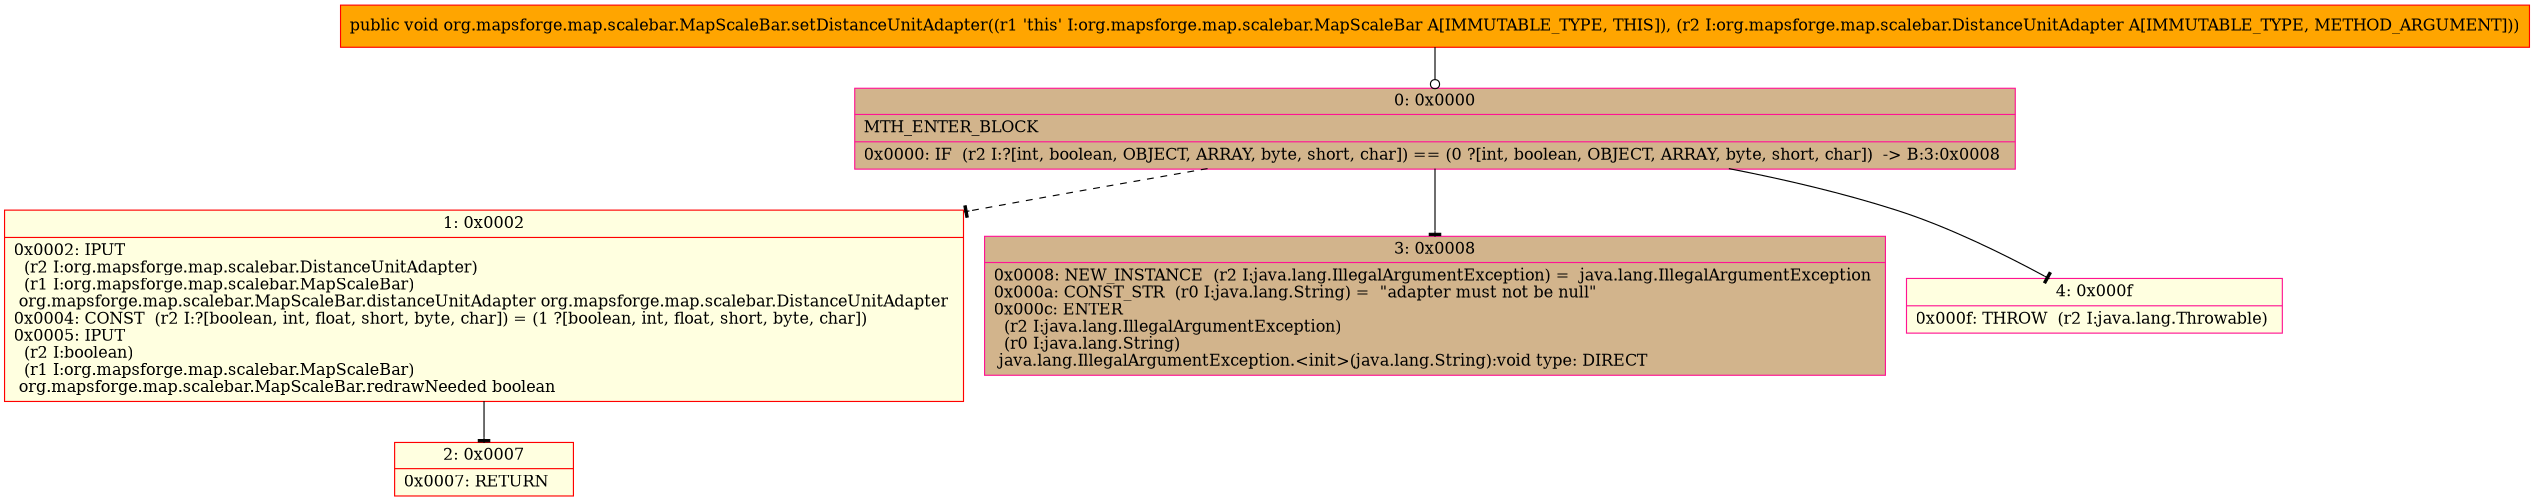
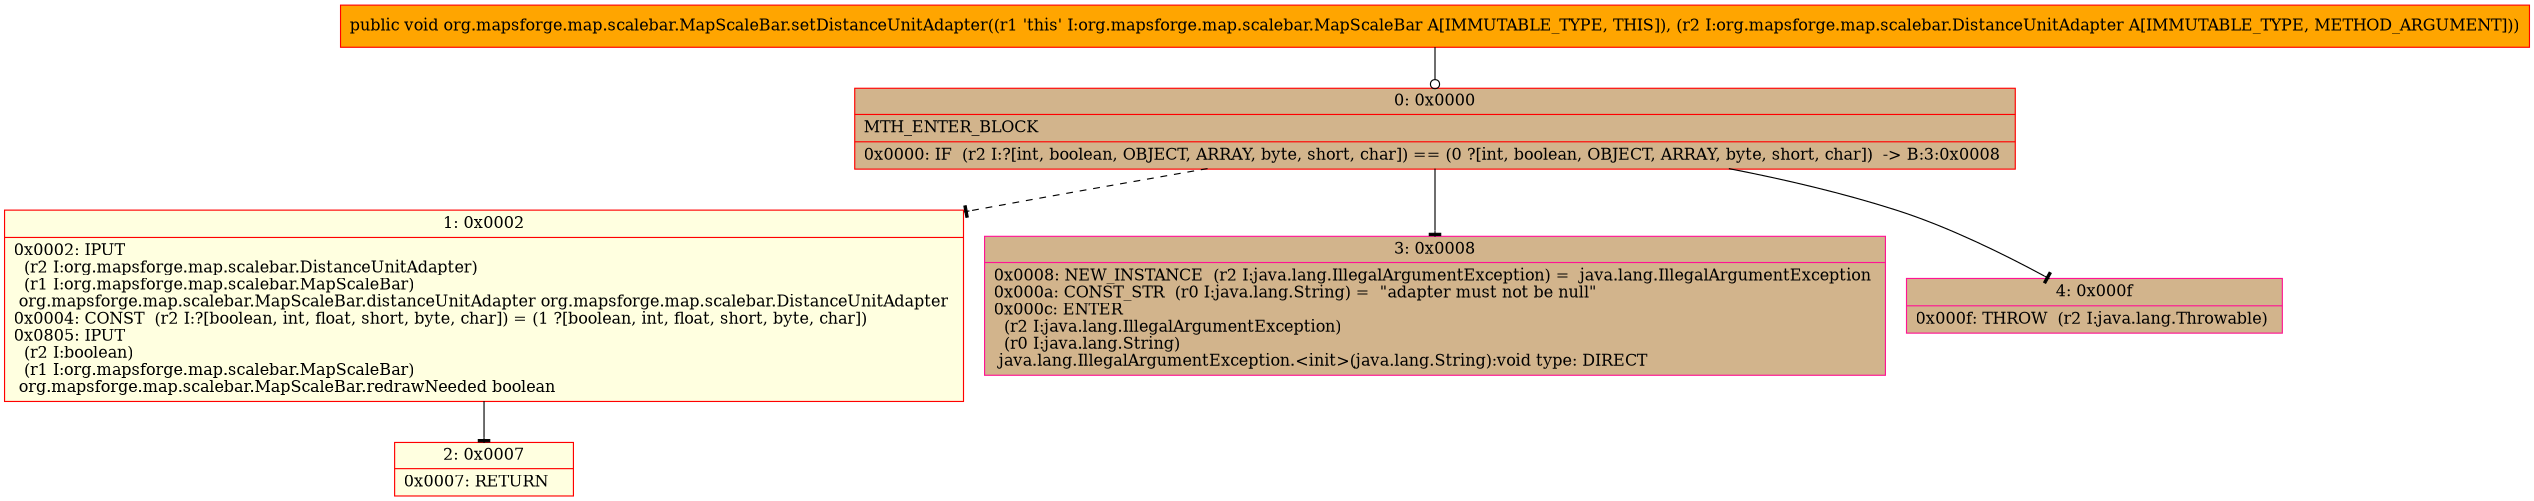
(1435, 129) -> (1435, 129)
(2094, 306) -> (2094, 306)
(75, 336) -> (75, 336)
